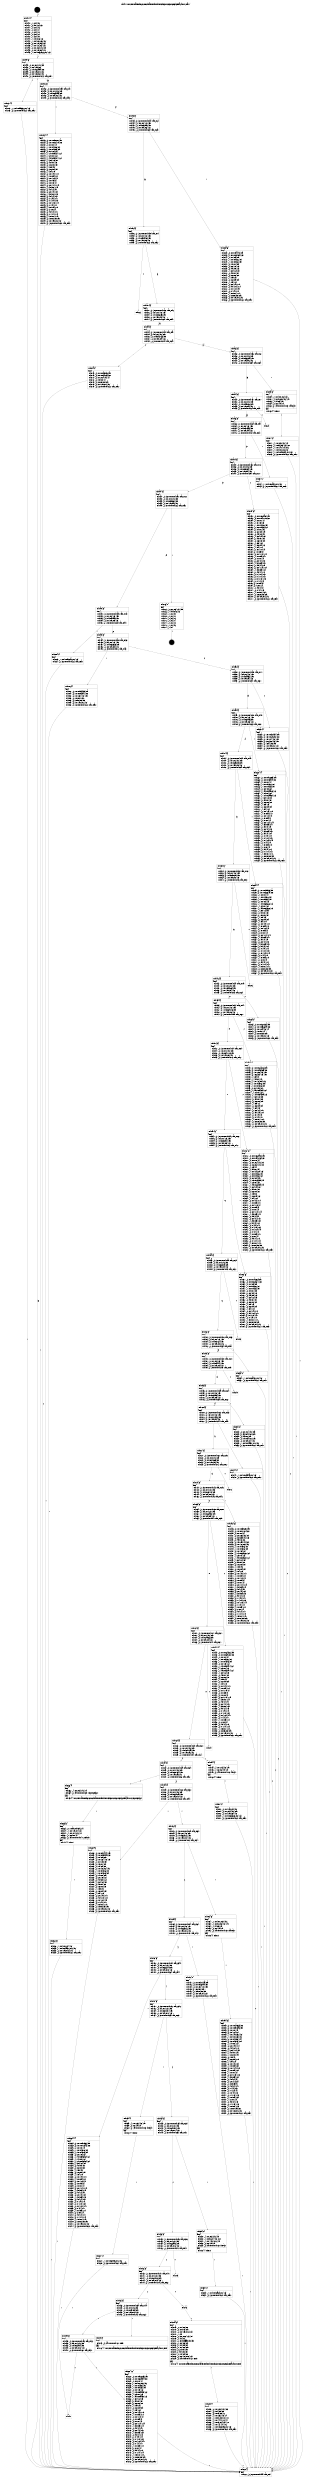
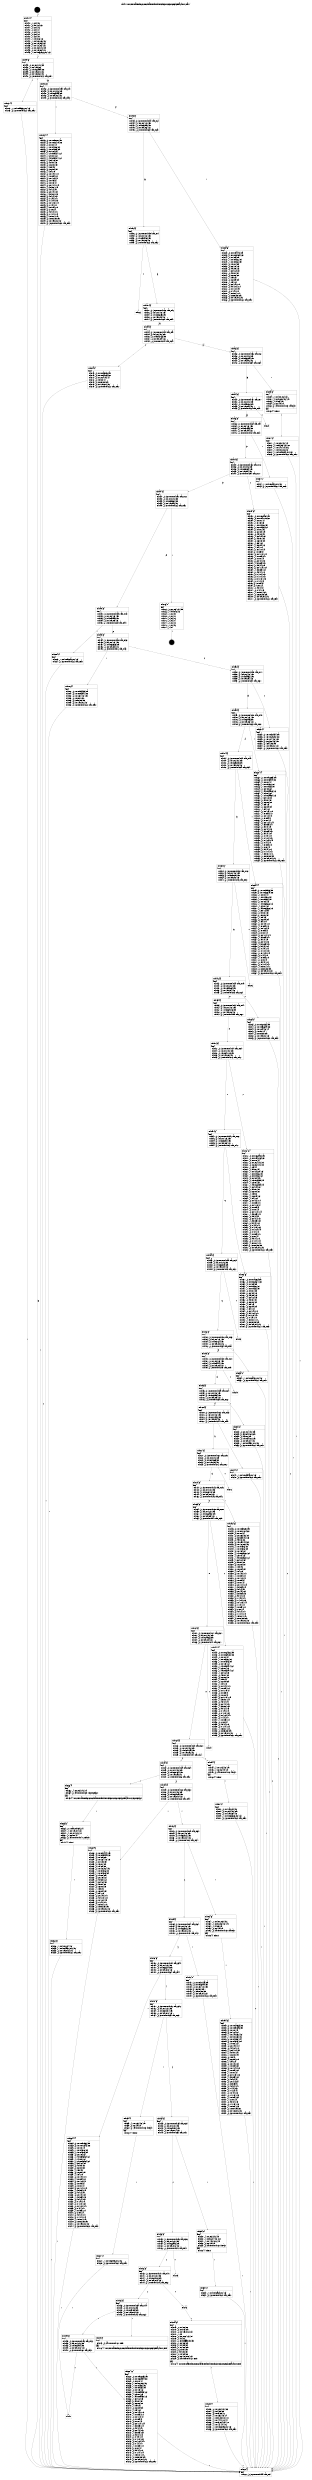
(260, 1095) -> none
